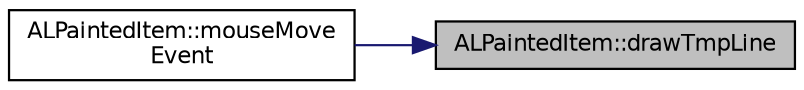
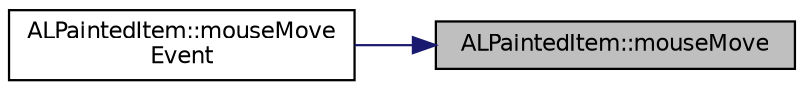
(615, 45) -> (615, 45)
